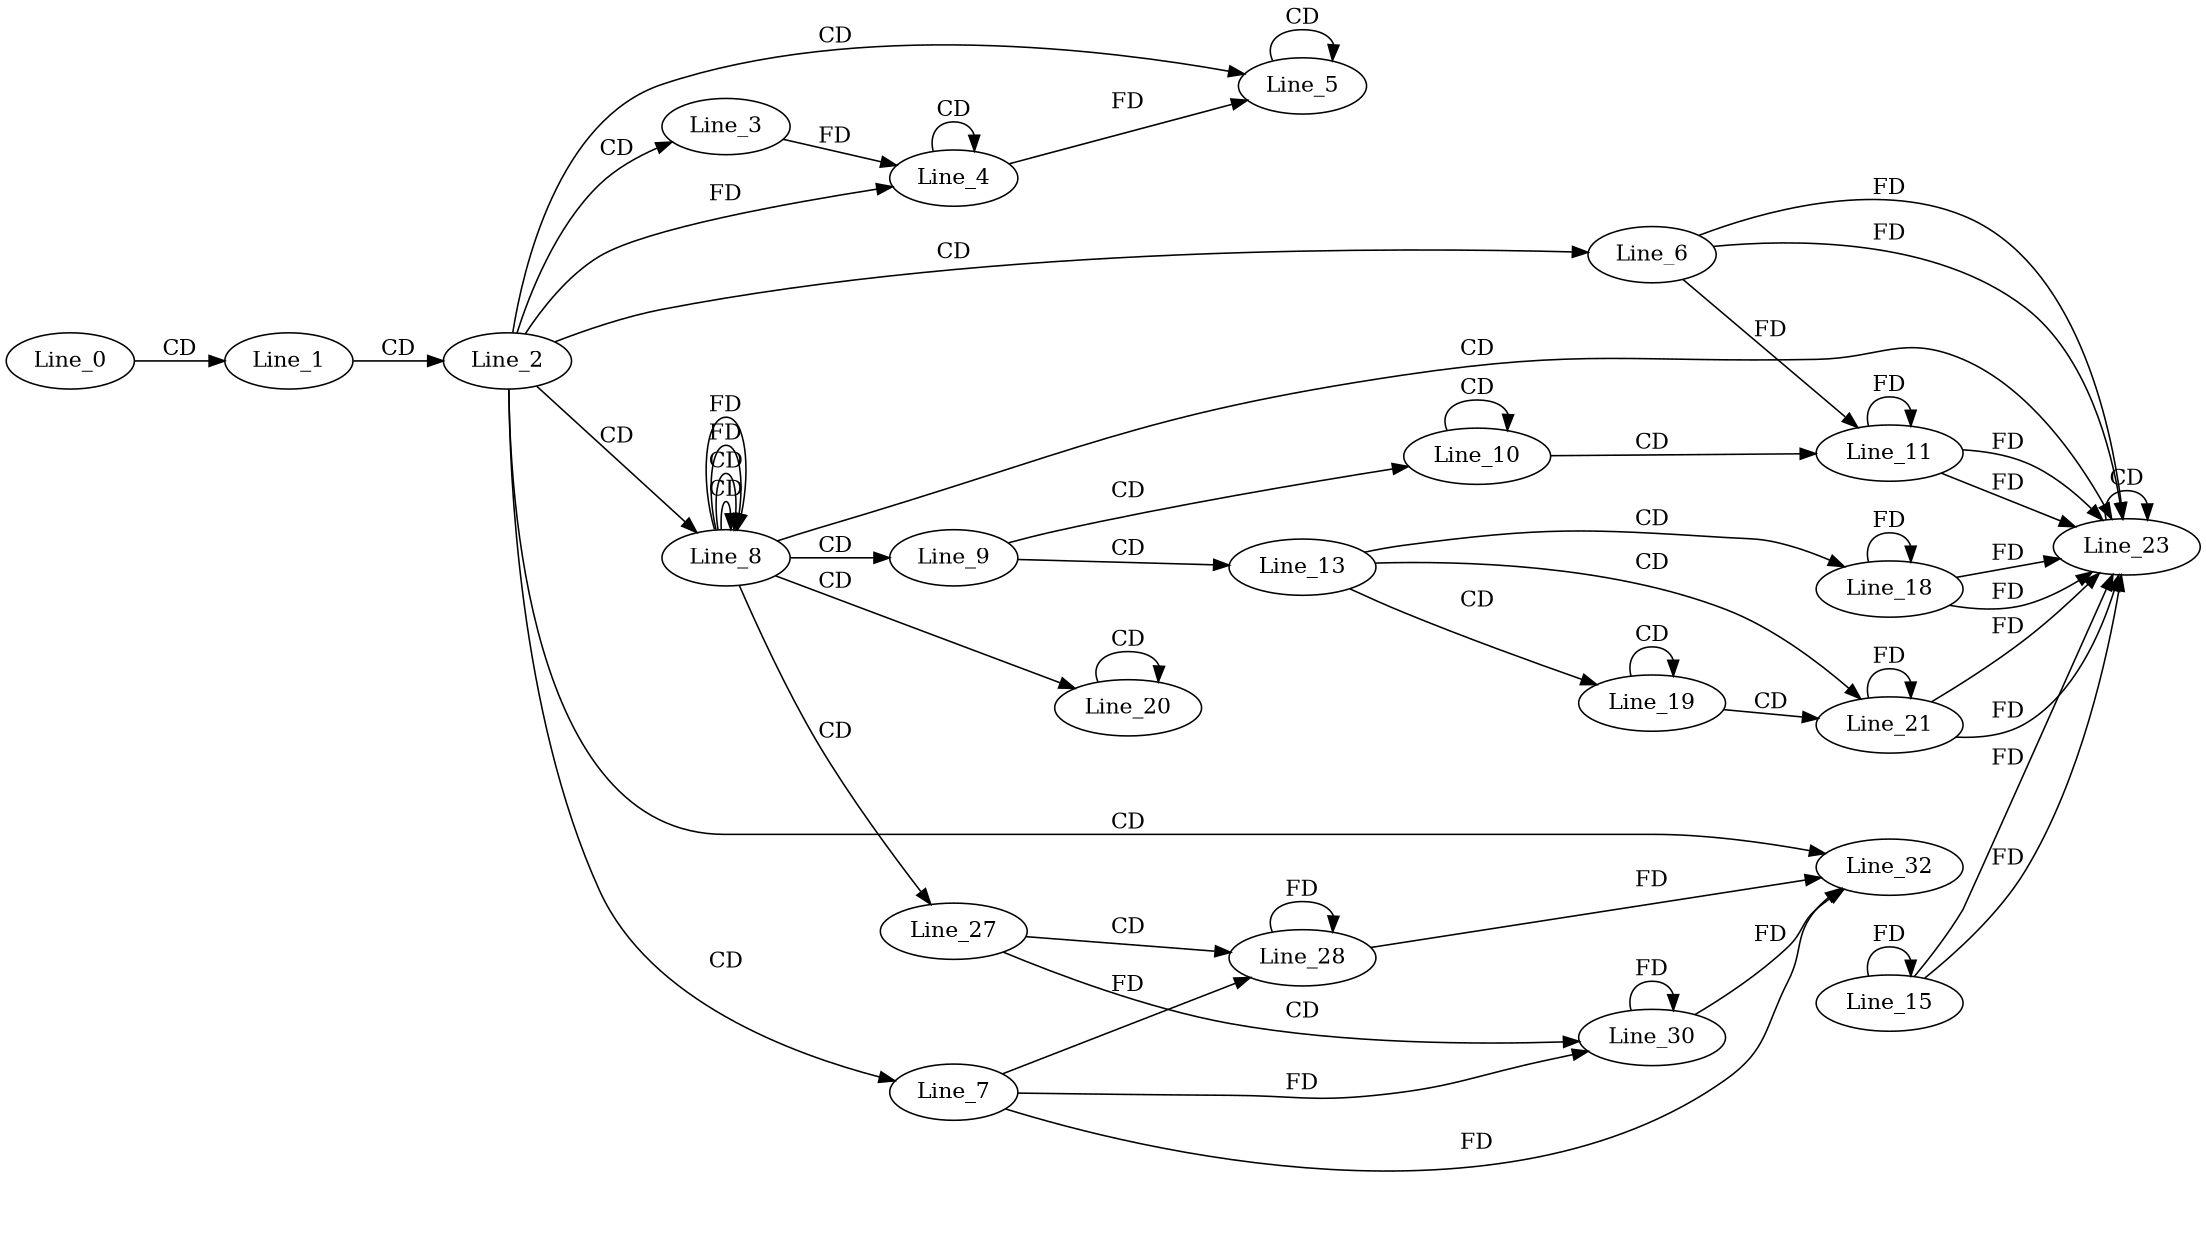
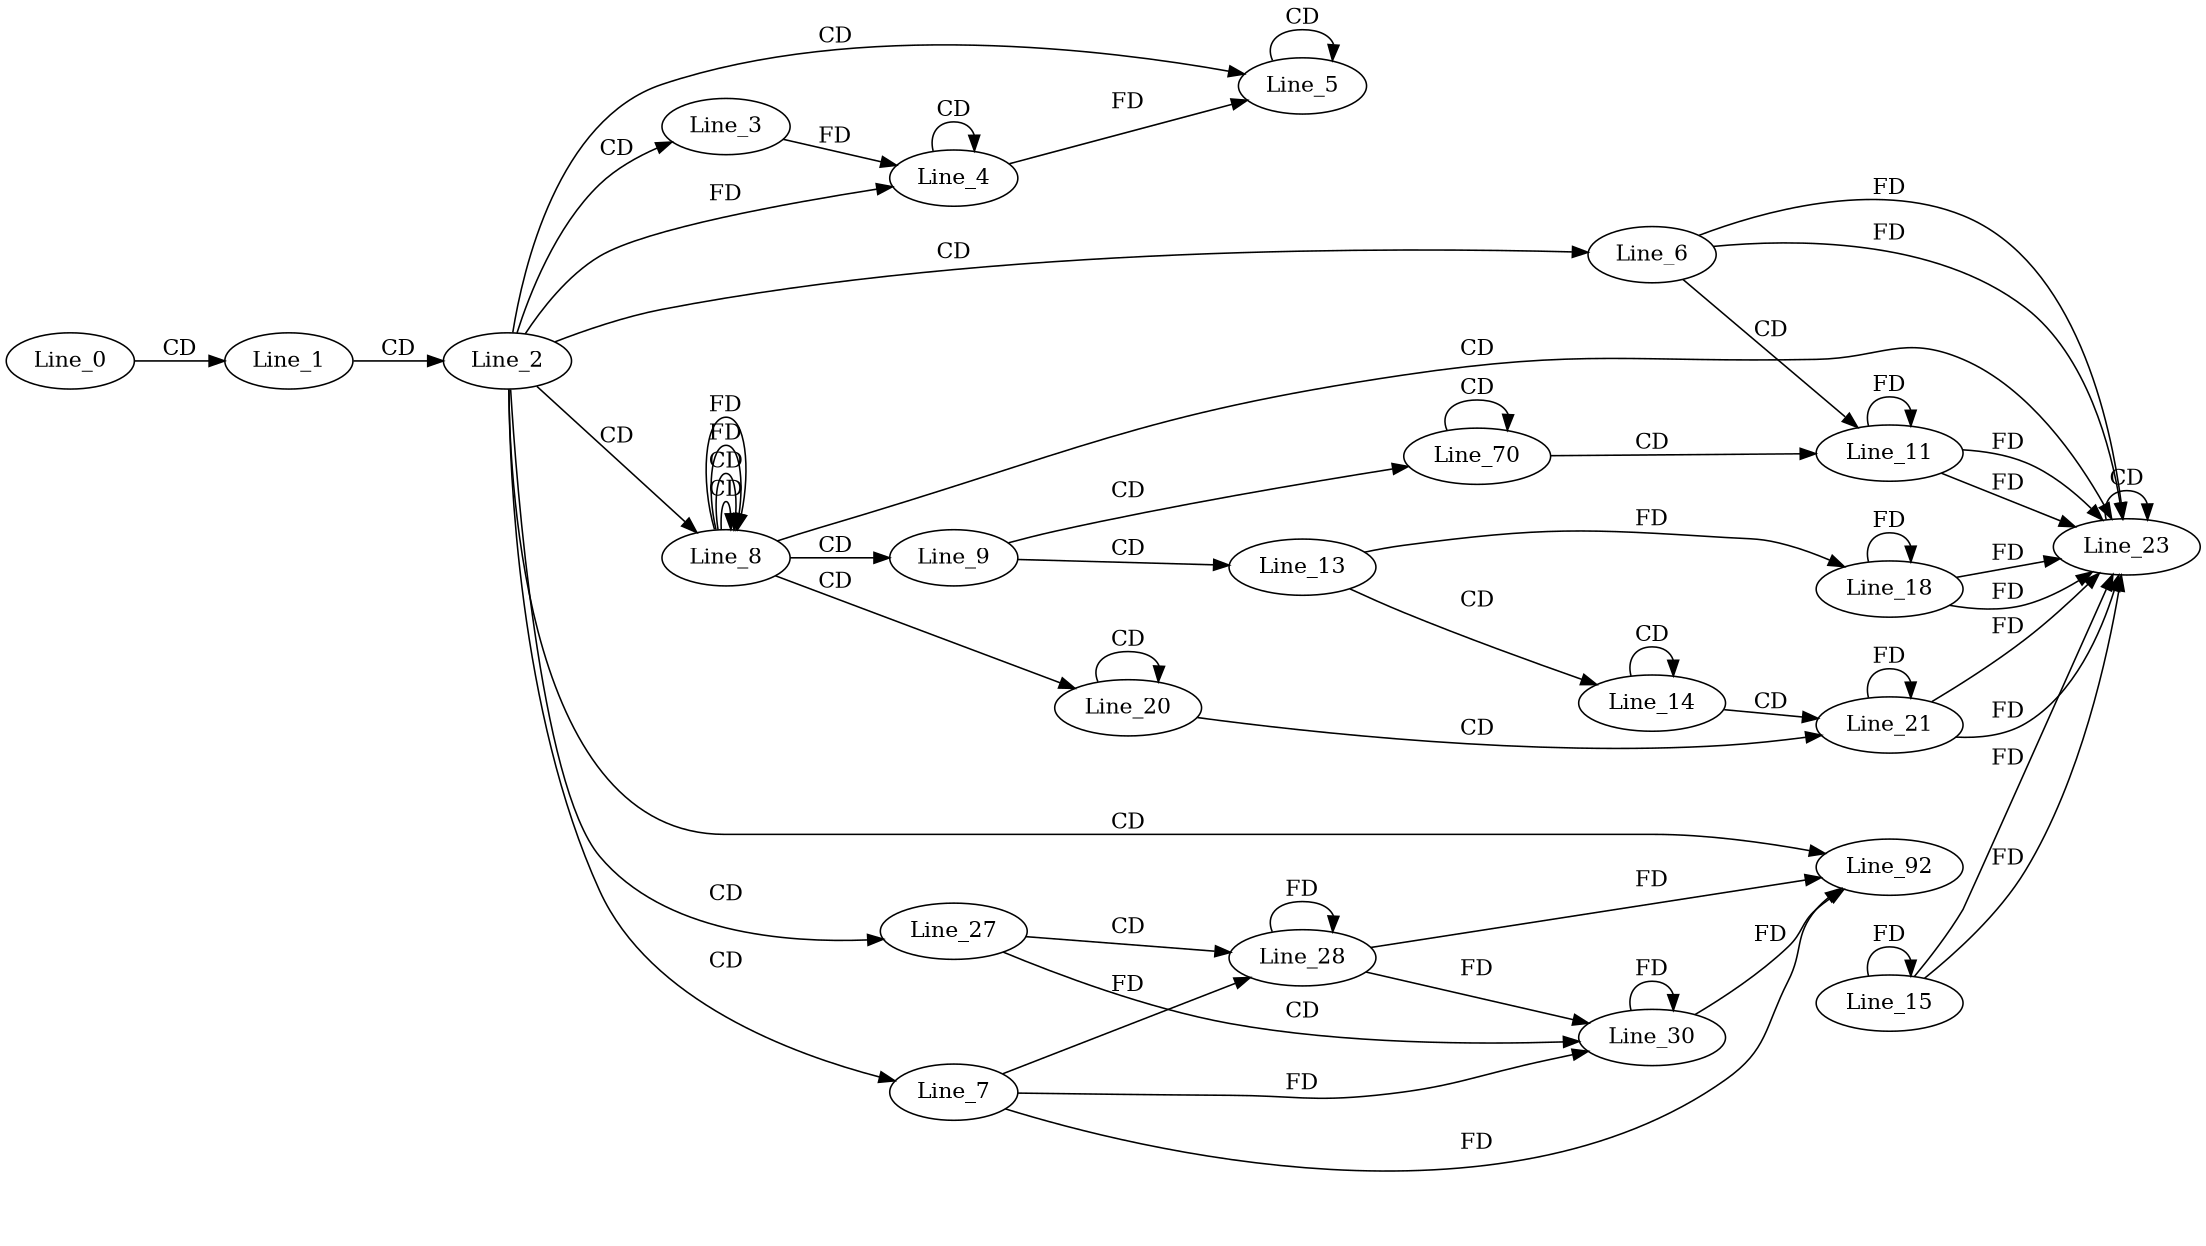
(1771, 330) -> (1771, 330)
(1477, 456) -> (1477, 456)
(1652, 520) -> (1652, 520)
(1625, 581) -> (1501, 746)
(1652, 703) -> (1652, 703)
(819, 745) -> (591, 841)
(1890, 867) -> (1890, 867)
none -> (1470, 996)
